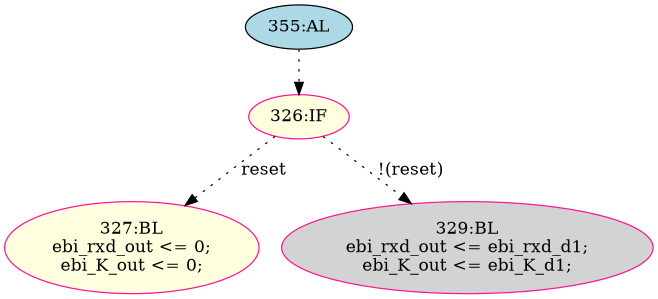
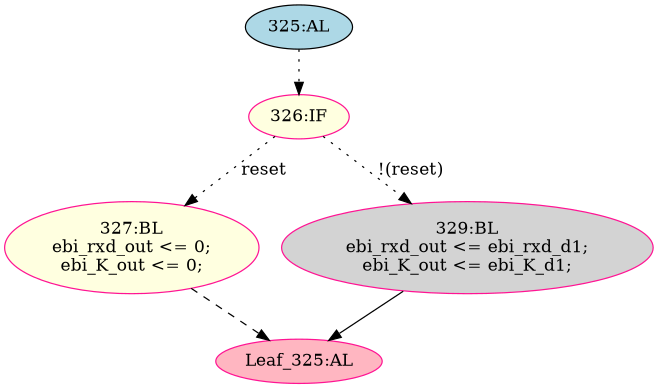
(299, 27) -> (299, 27)
none -> (299, 361)
